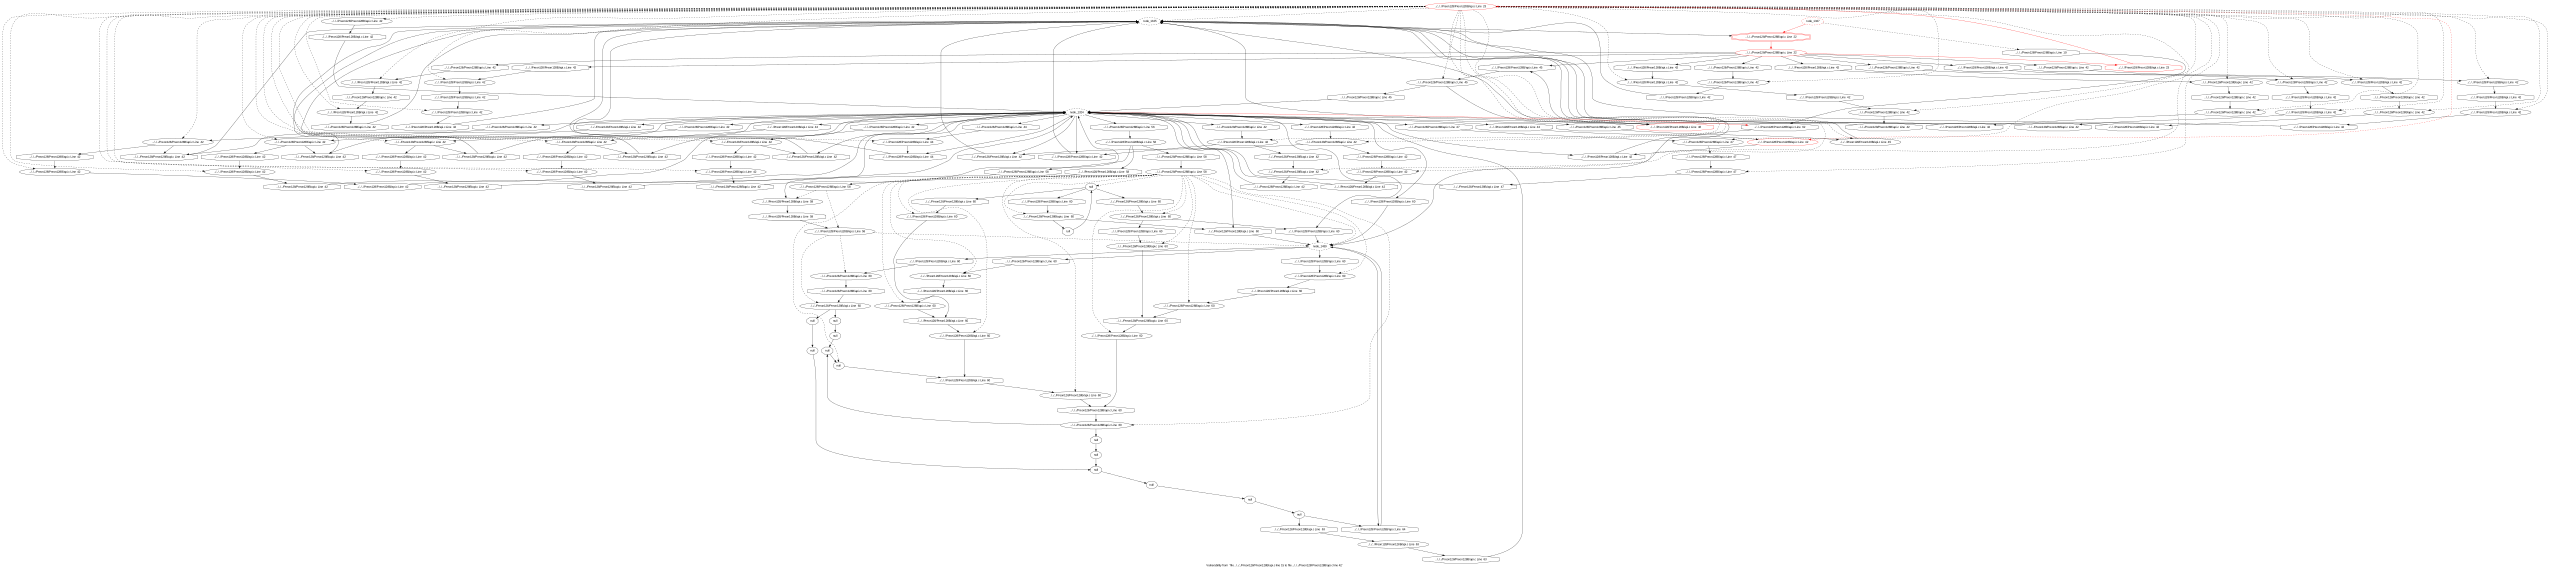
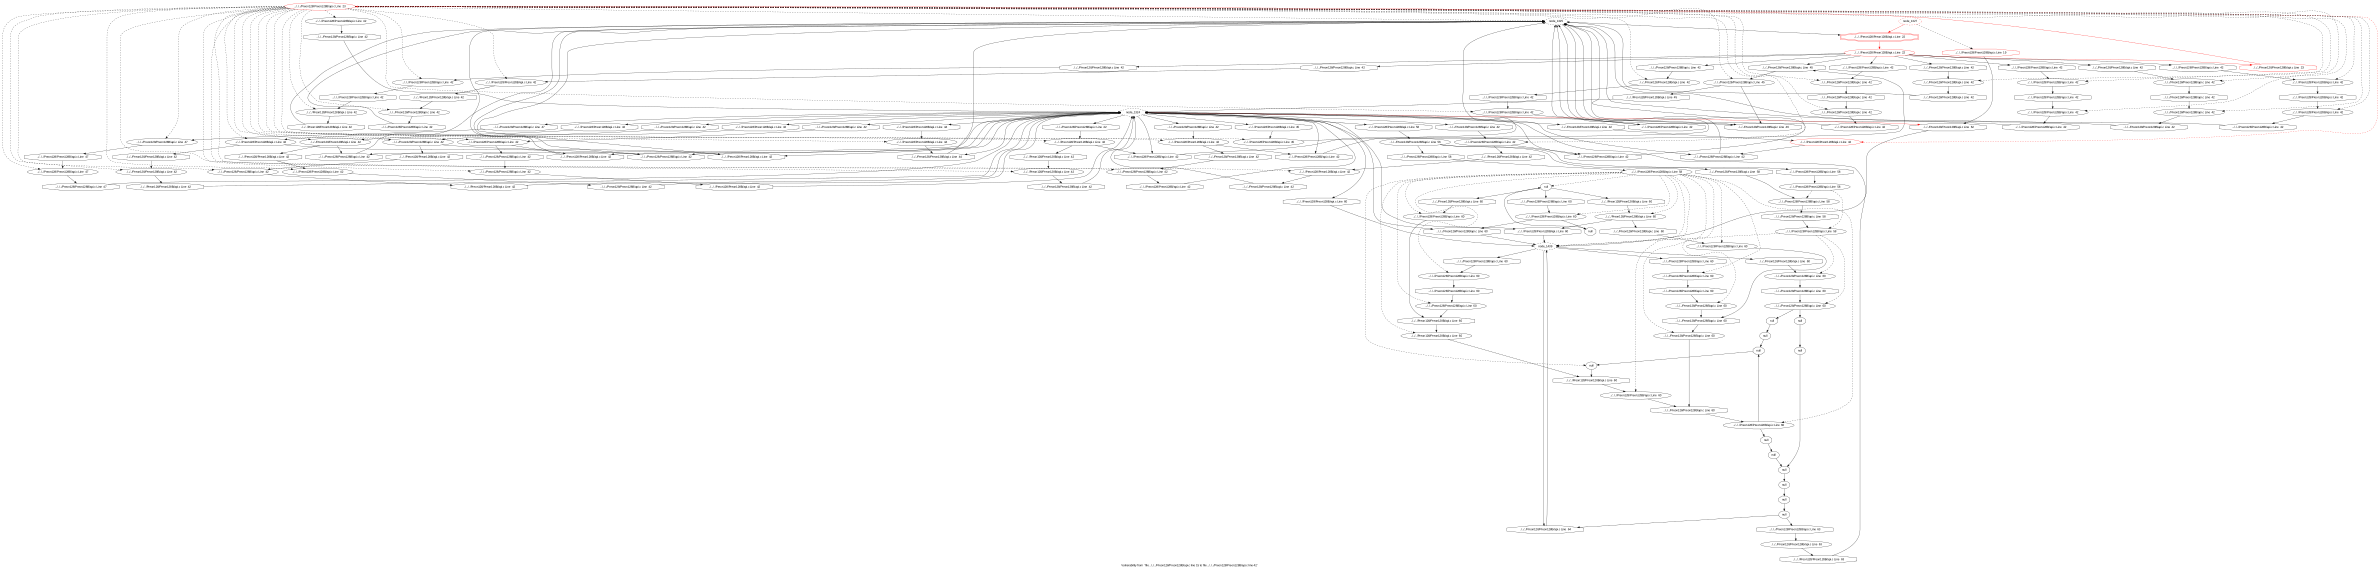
(2041, 53) -> (1981, 53)
(1077, 112) -> (1133, 112)
(1337, 113) -> (1578, 113)
(1675, 127) -> (1763, 127)
